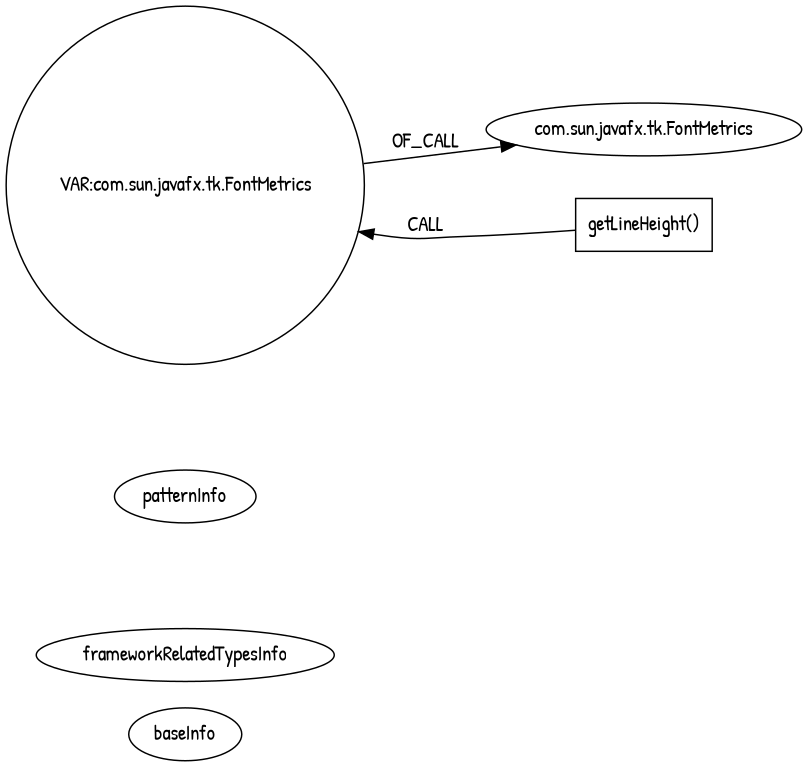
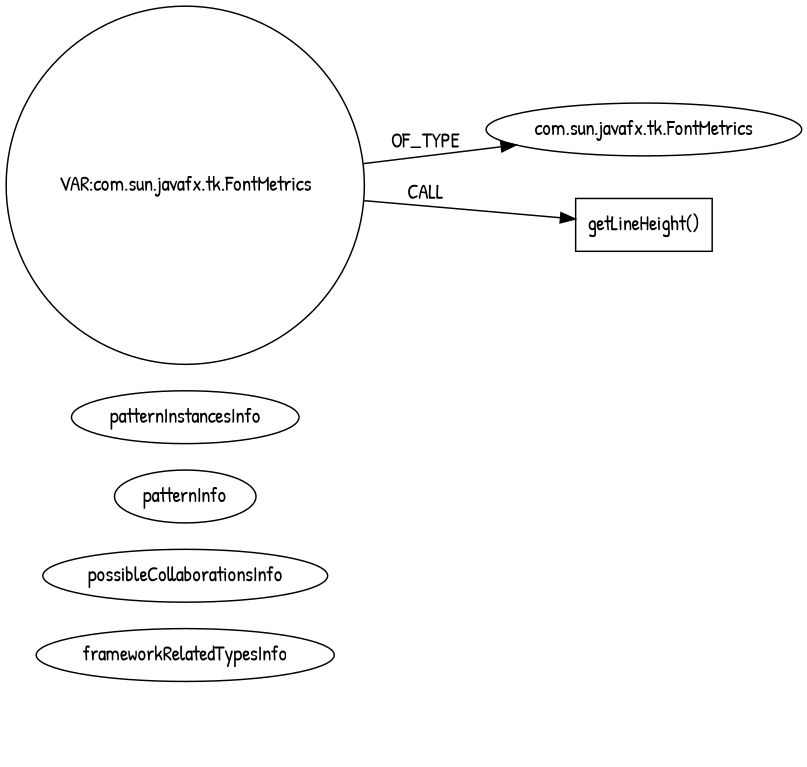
(426, 142) -> (426, 142)
(474, 236) -> (462, 209)
none -> (185, 417)
none -> (185, 576)
(185, 734) -> none
